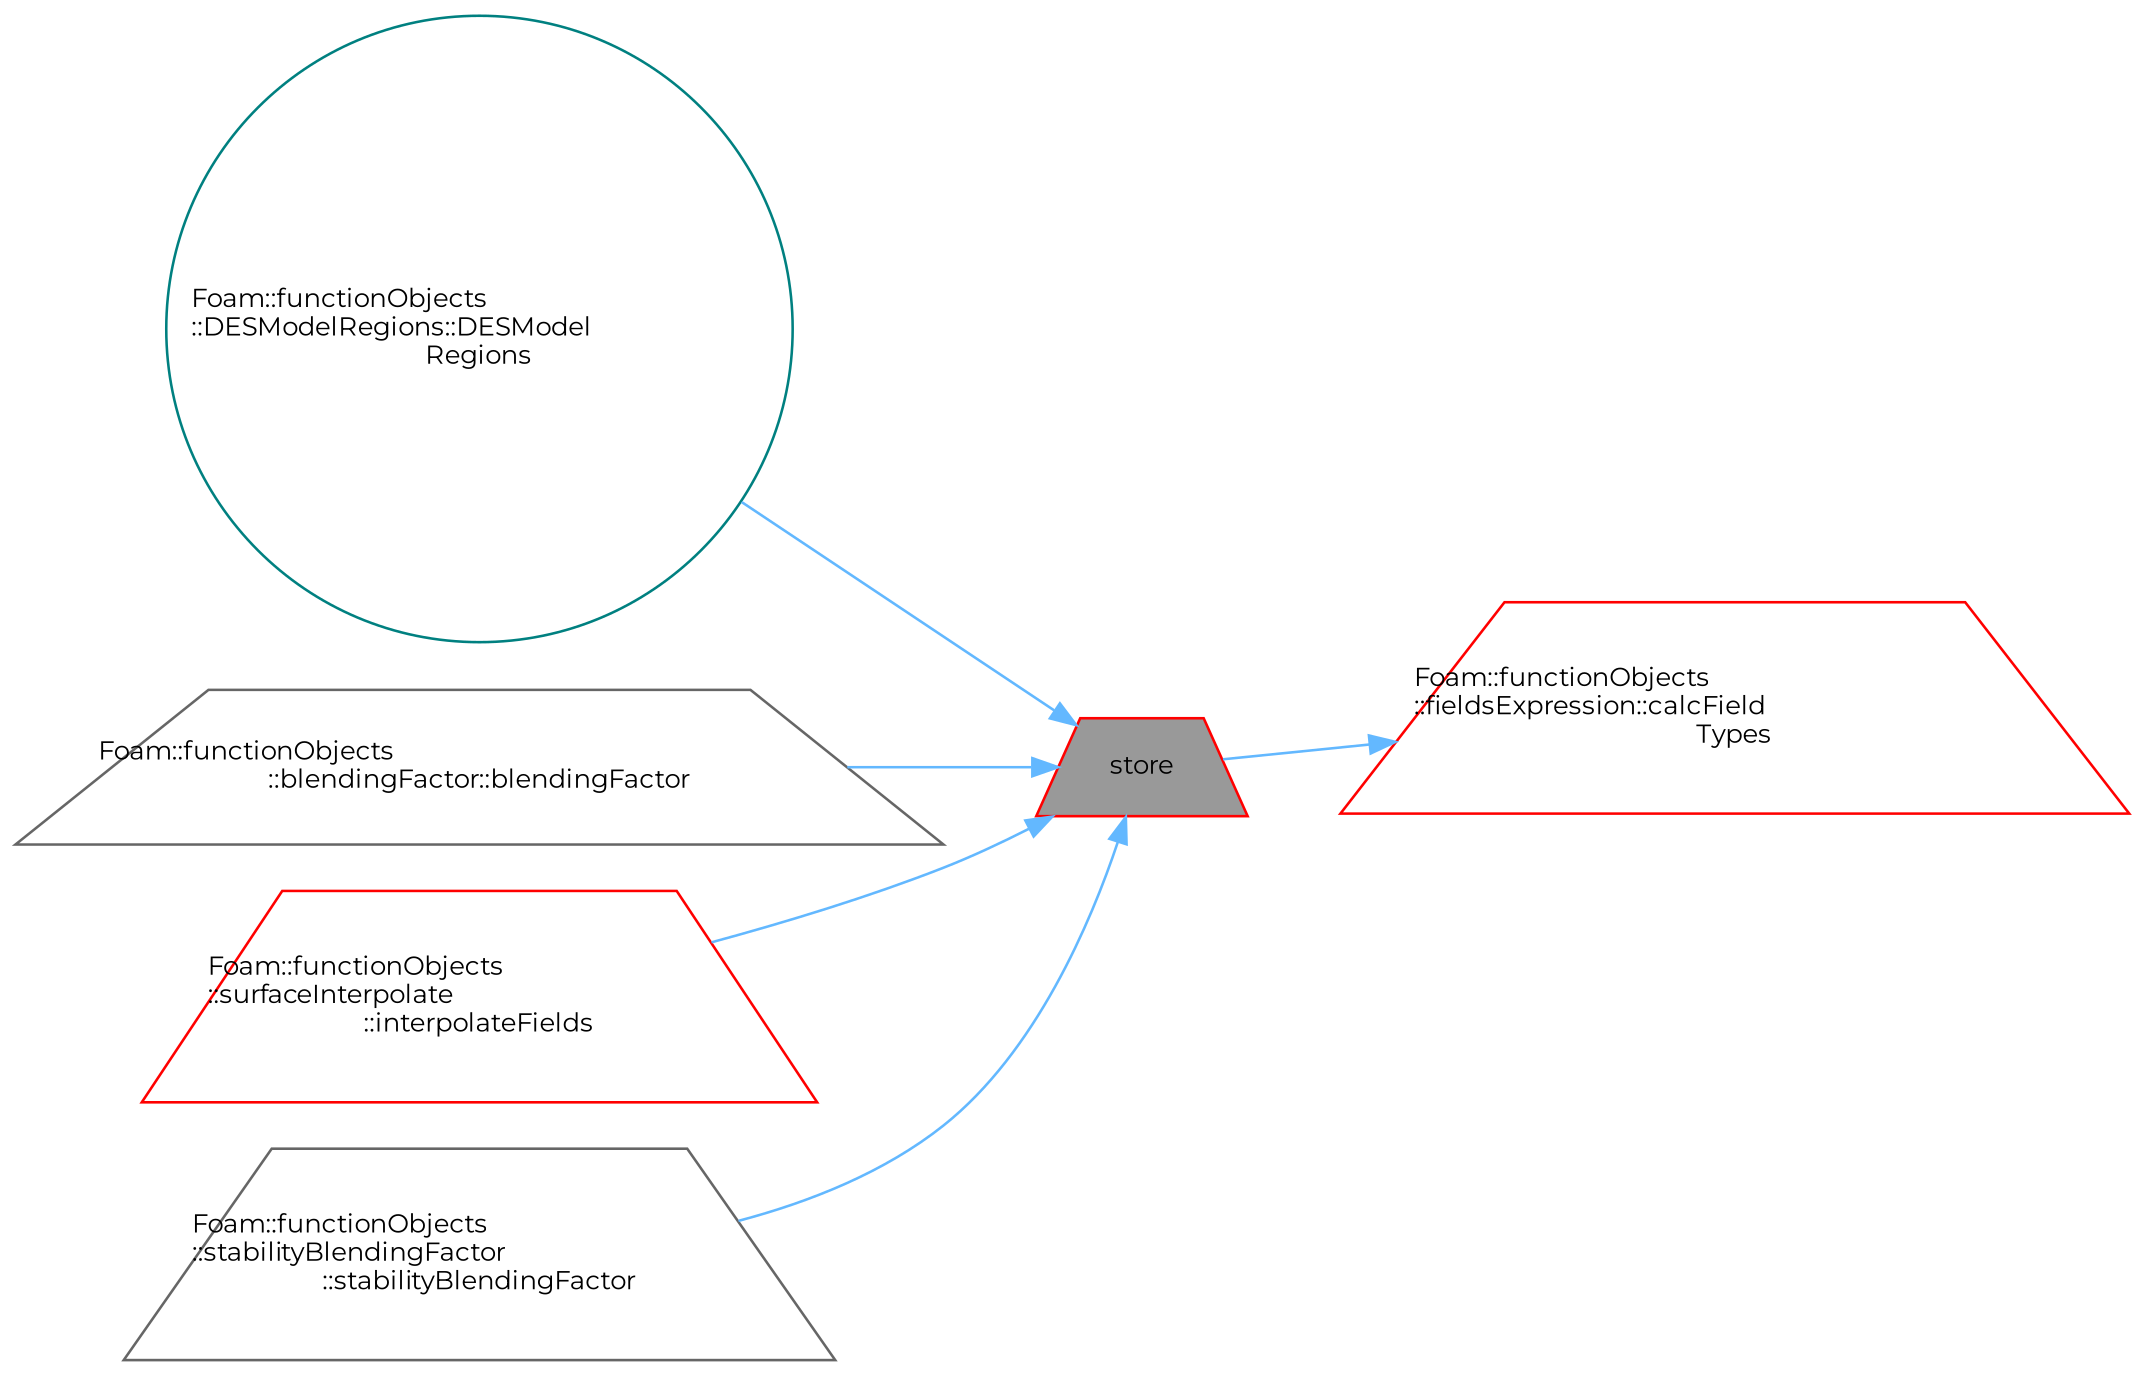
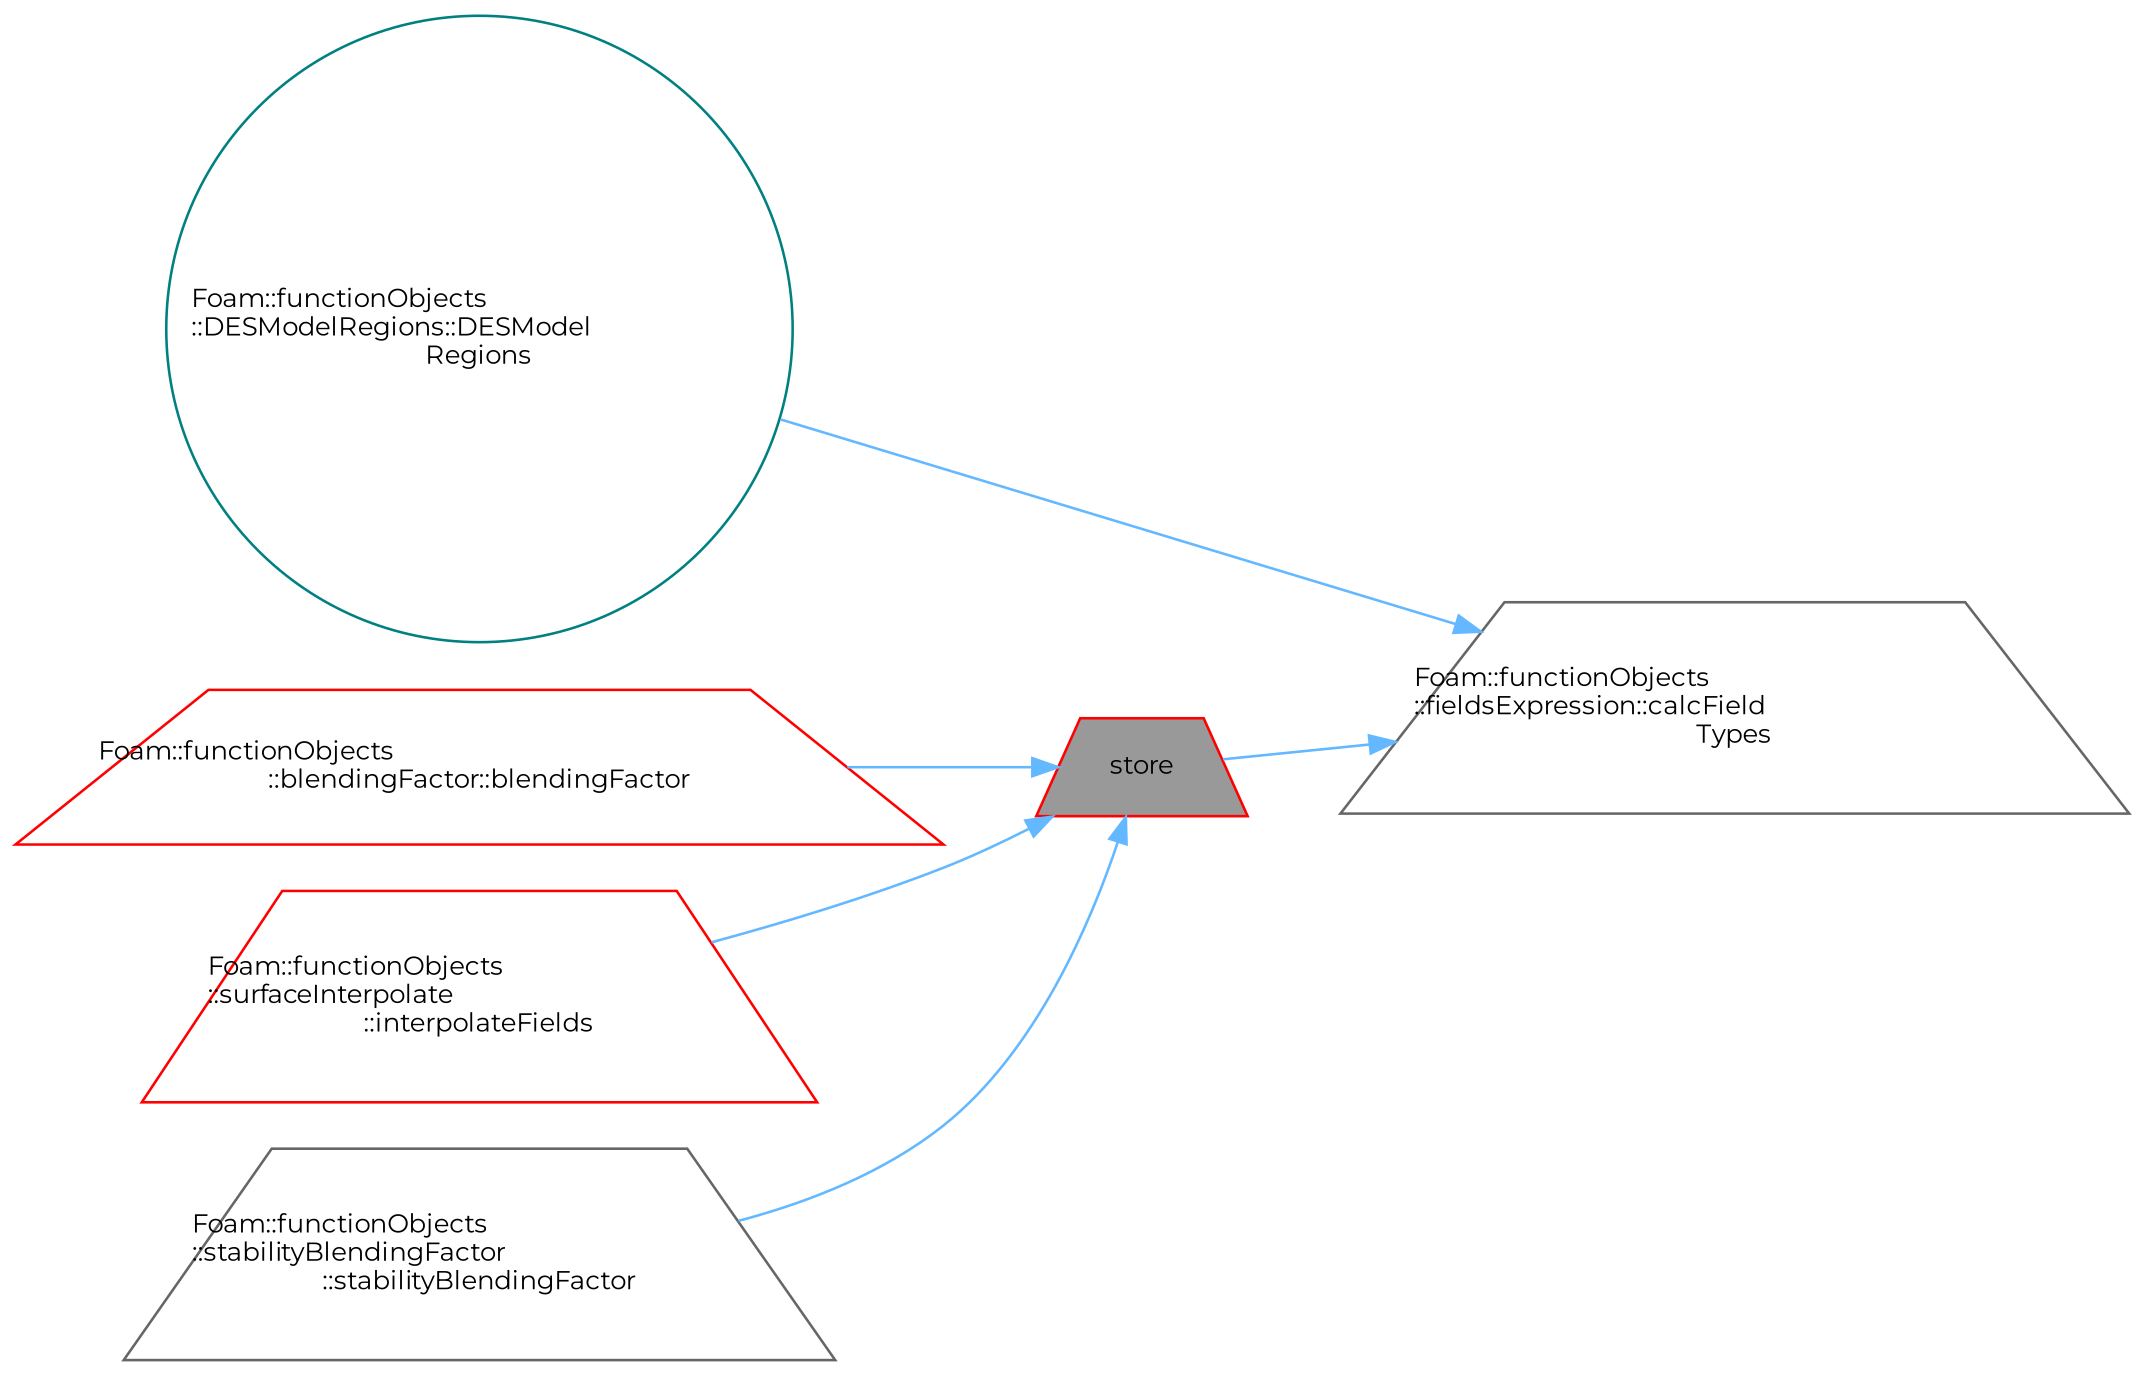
(898, 606) -> (1118, 522)
(1735, 708) -> (1735, 708)
(479, 767) -> (479, 767)
